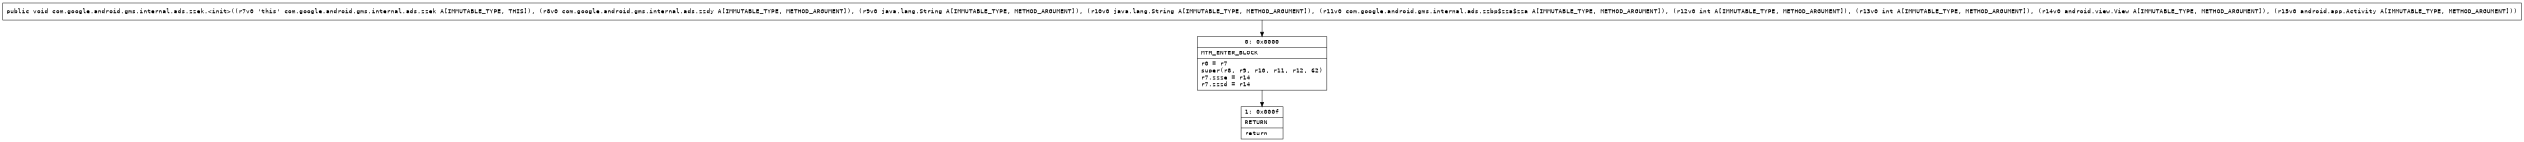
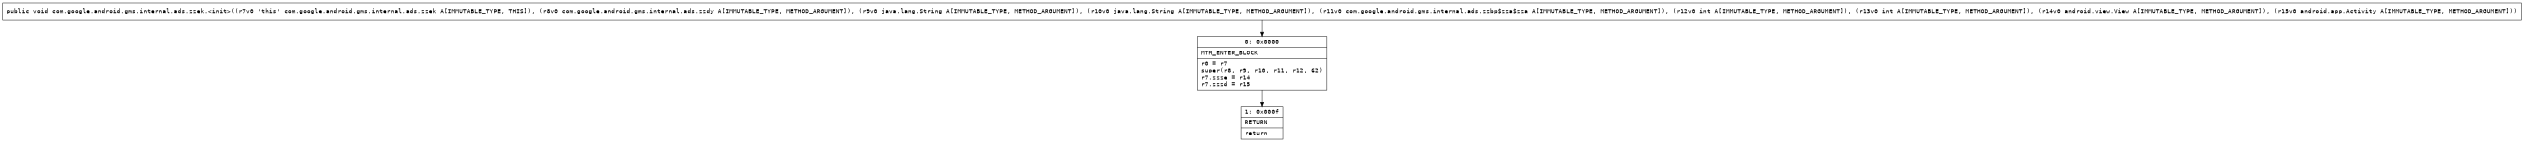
(1226, 84) -> (1226, 84)
